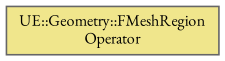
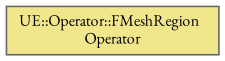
(113, 31) -> (113, 31)
